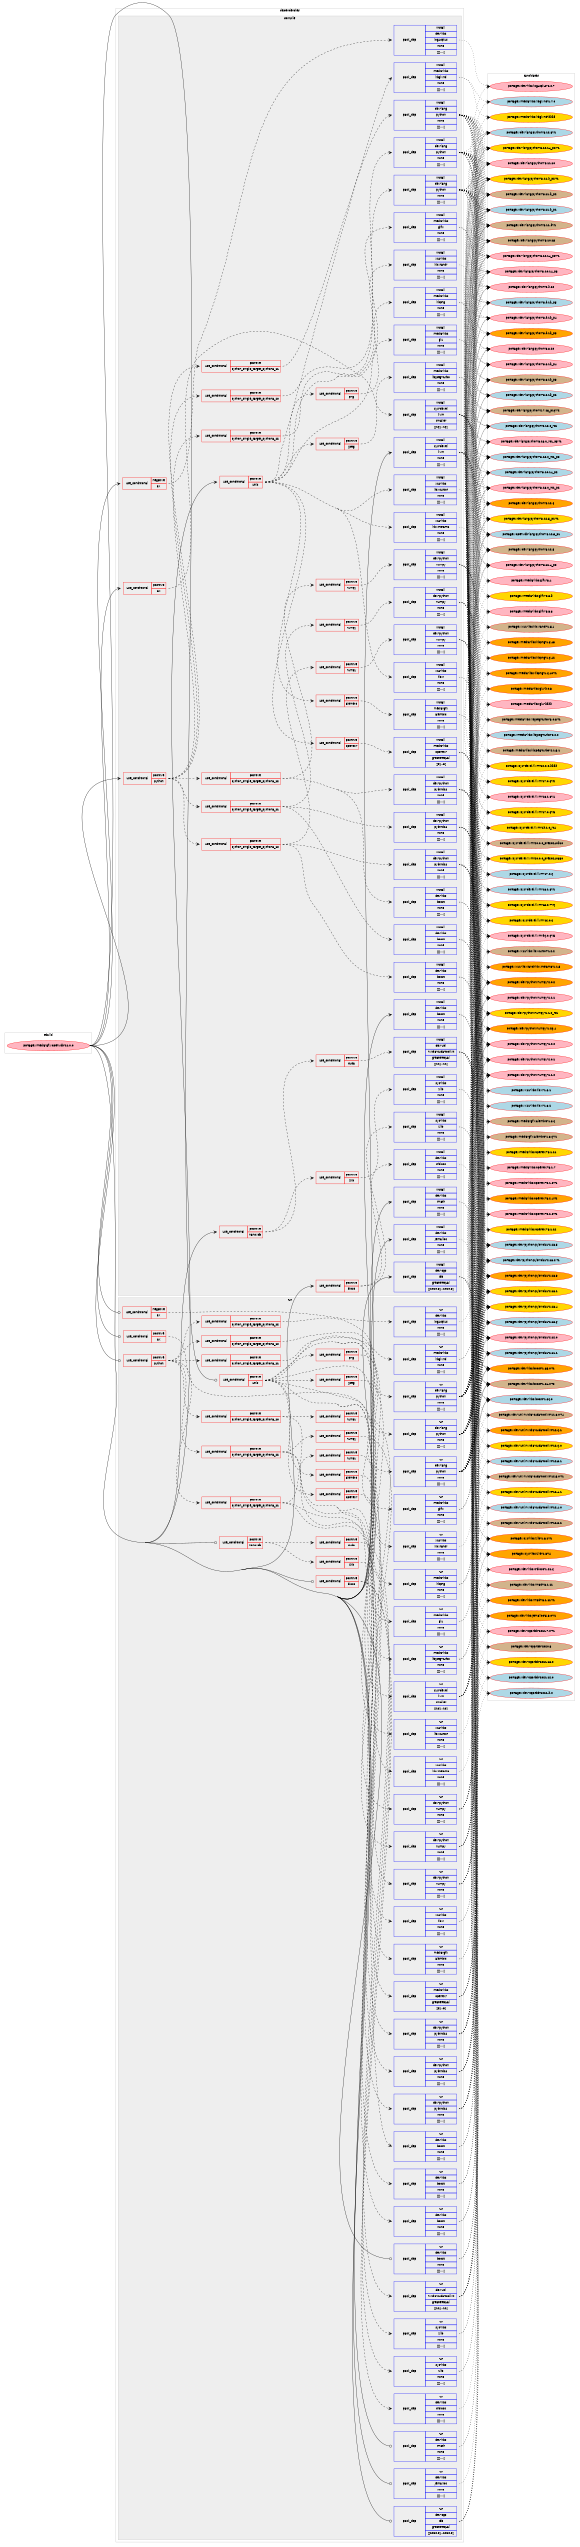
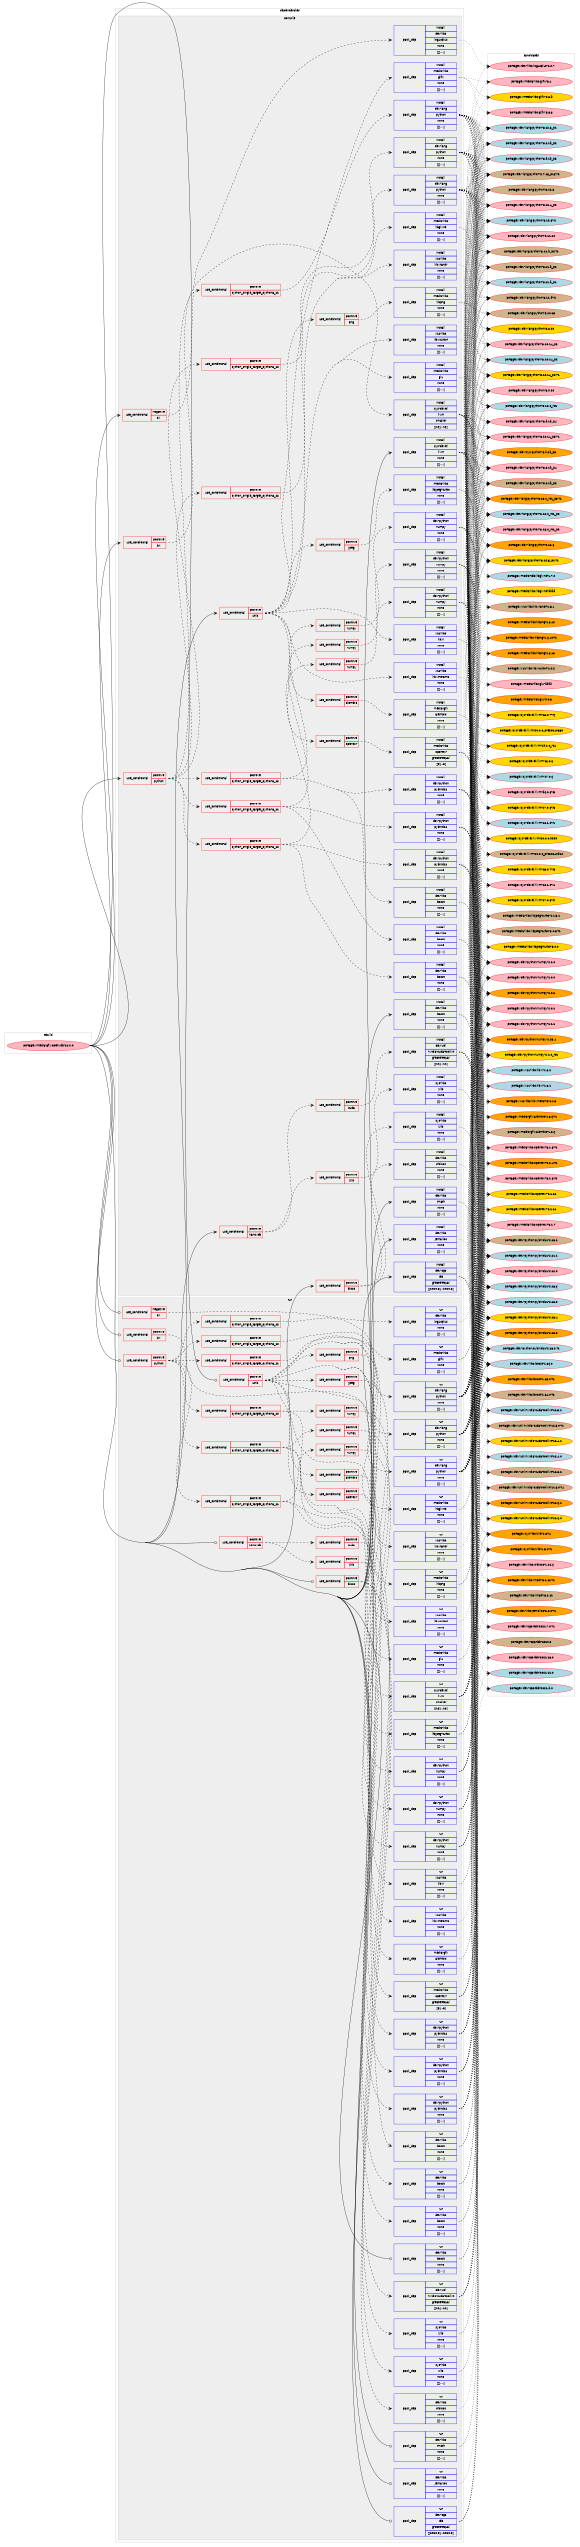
(531, 102) -> (531, 576)
(531, 179) -> (531, 252)
(531, 334) -> (531, 453)
(531, 349) -> (531, 329)
(531, 442) -> (531, 499)
(531, 534) -> (531, 128)
(531, 735) -> (531, 947)
none -> (531, 870)
(531, 967) -> (531, 1101)
(531, 1137) -> (531, 1117)
(531, 1291) -> (531, 1241)
(531, 1662) -> (531, 1658)
